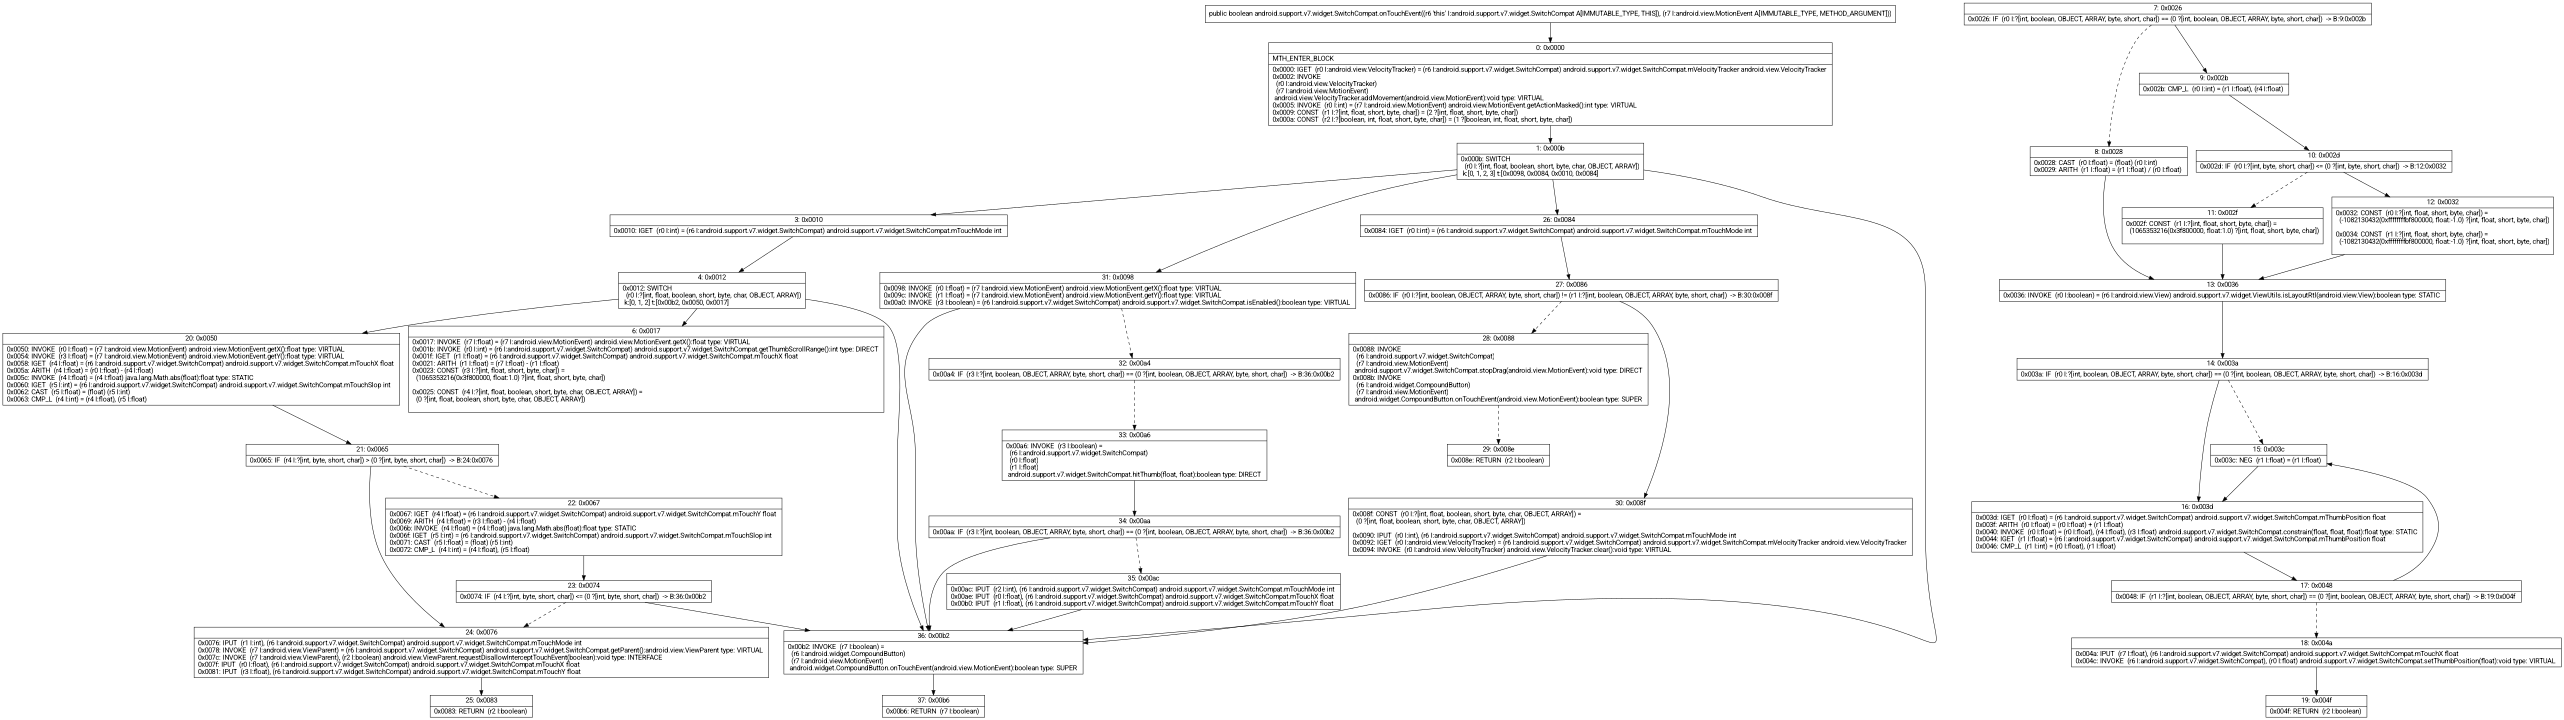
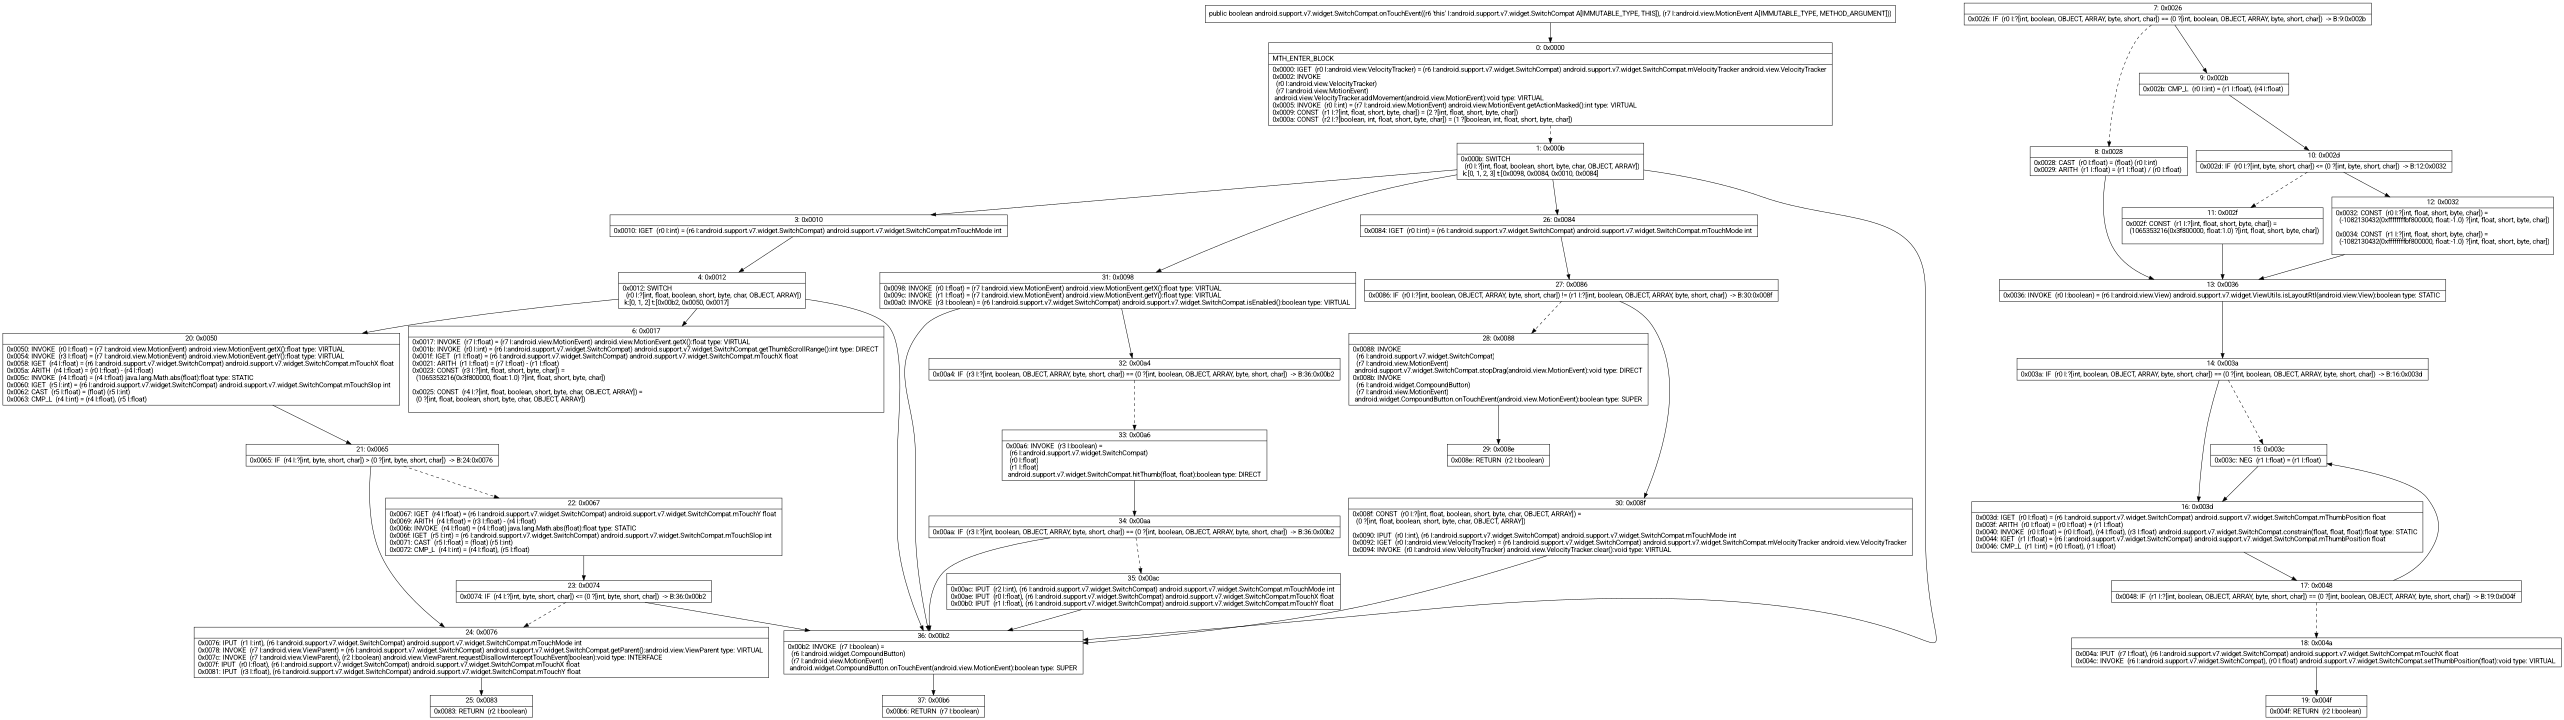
(1550, 132) -> (1550, 132)
(1126, 331) -> (1126, 331)
(1498, 422) -> (1498, 422)
